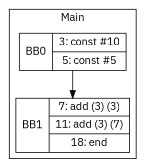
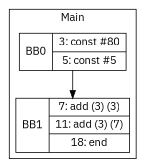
(89, 42) -> (89, 42)
